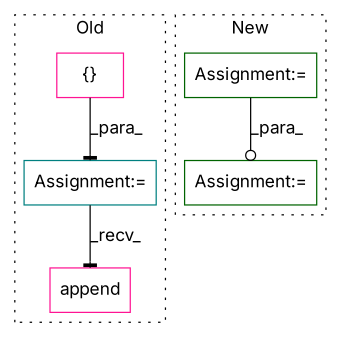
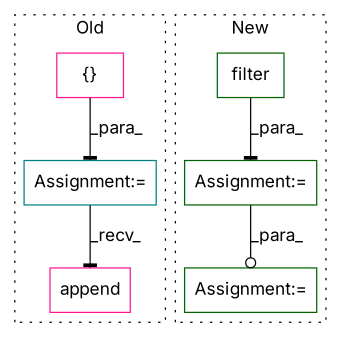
none -> (251, 75)
